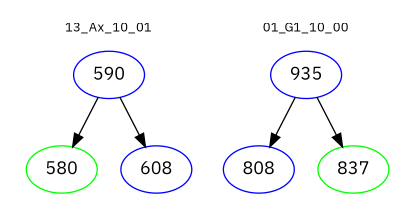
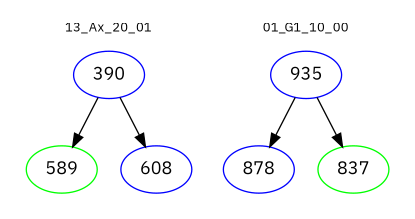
(109, 28) -> (109, 28)
(109, 75) -> (109, 75)
(62, 169) -> (62, 169)
(259, 169) -> (259, 169)
